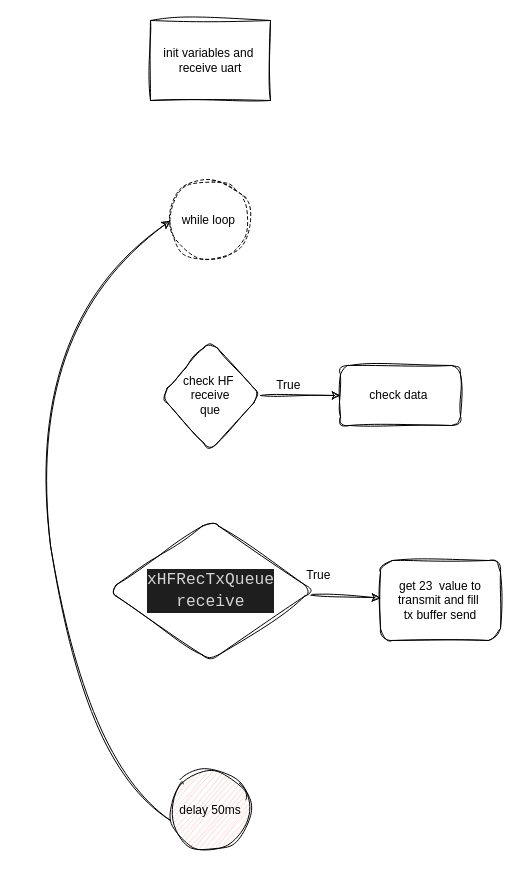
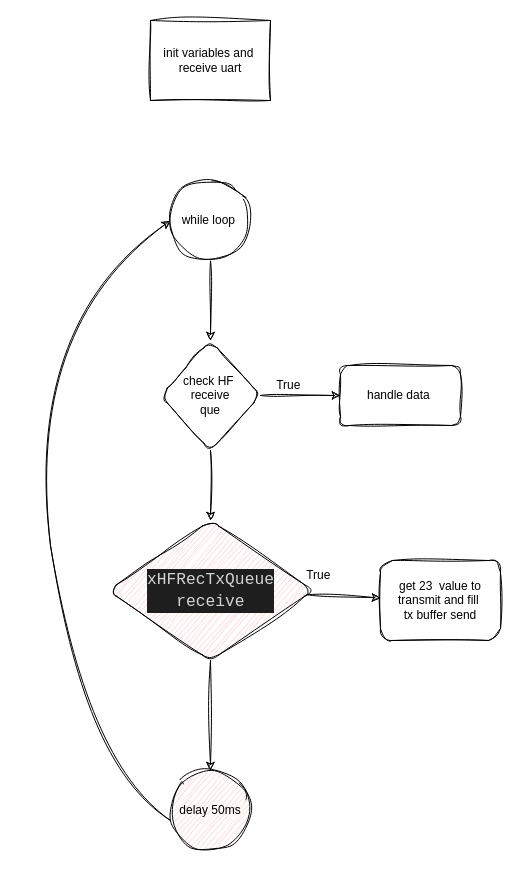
(211, 221) -> (211, 221)
none -> (211, 298)
(401, 396) -> (401, 396)
none -> (211, 482)
(211, 591) -> (211, 591)
none -> (211, 712)
